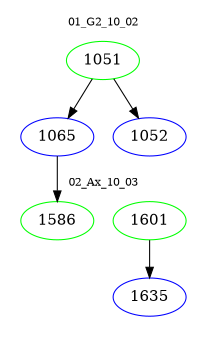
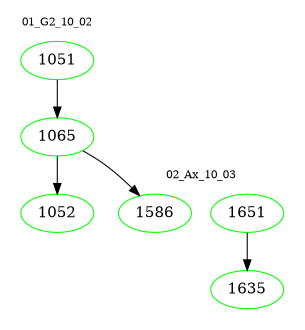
(123, 94) -> (57, 170)
(57, 137) -> (57, 137)
(150, 137) -> (57, 213)
(150, 221) -> (247, 213)
(150, 297) -> (247, 290)
